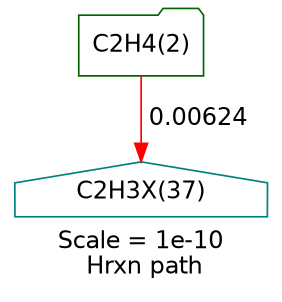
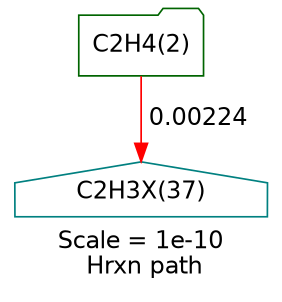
(195, 119) -> (195, 119)
